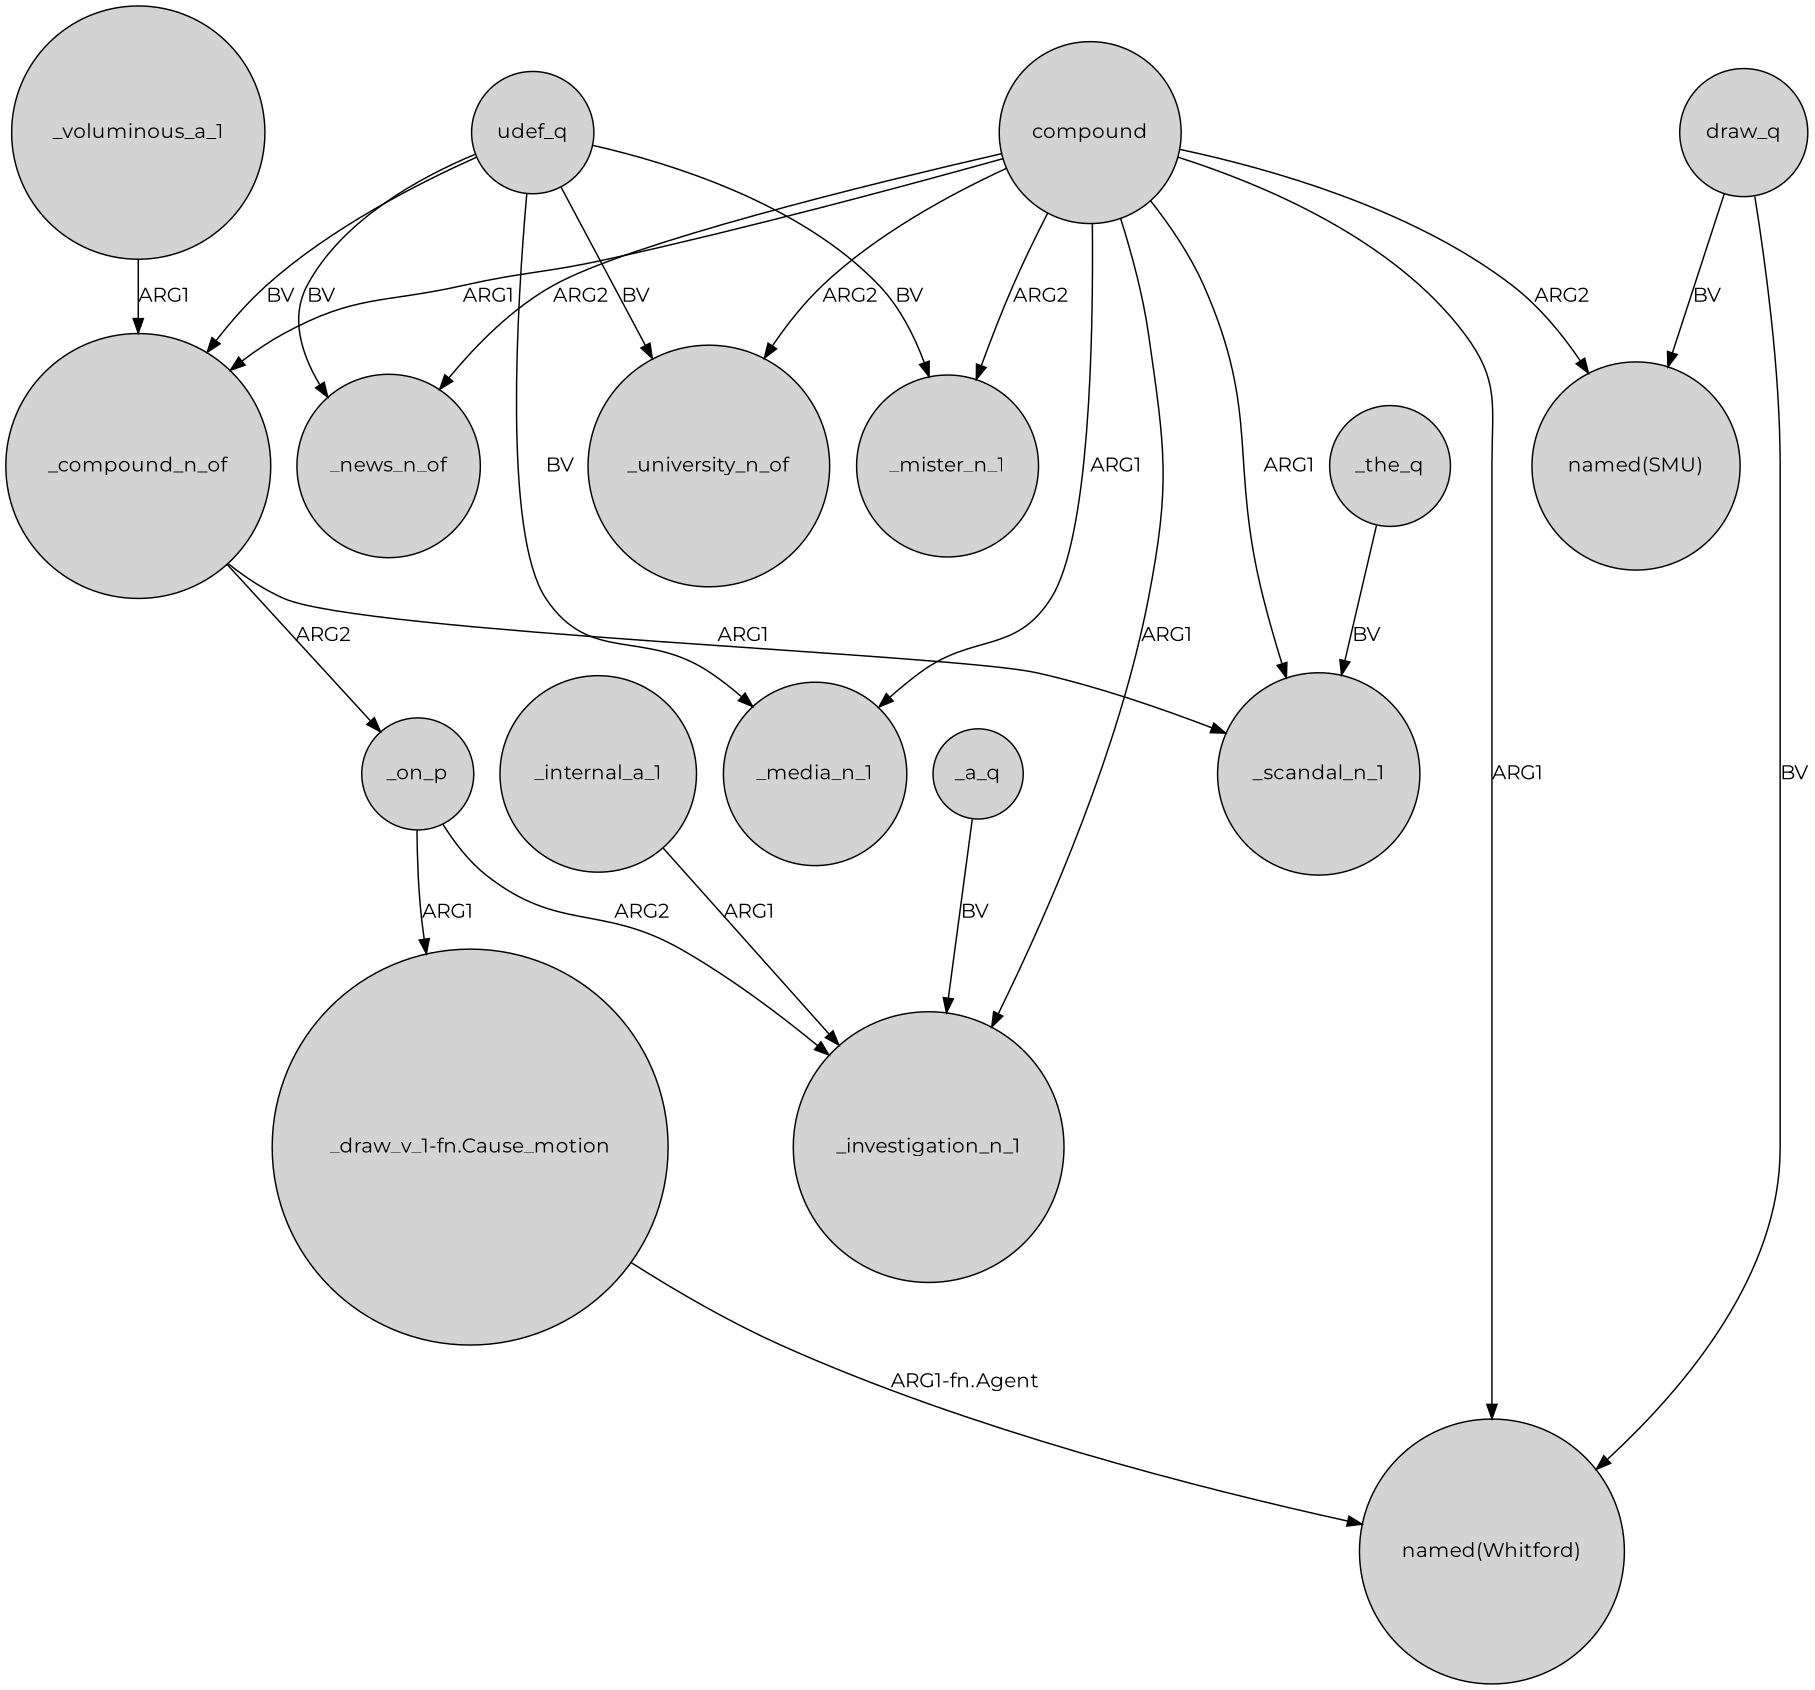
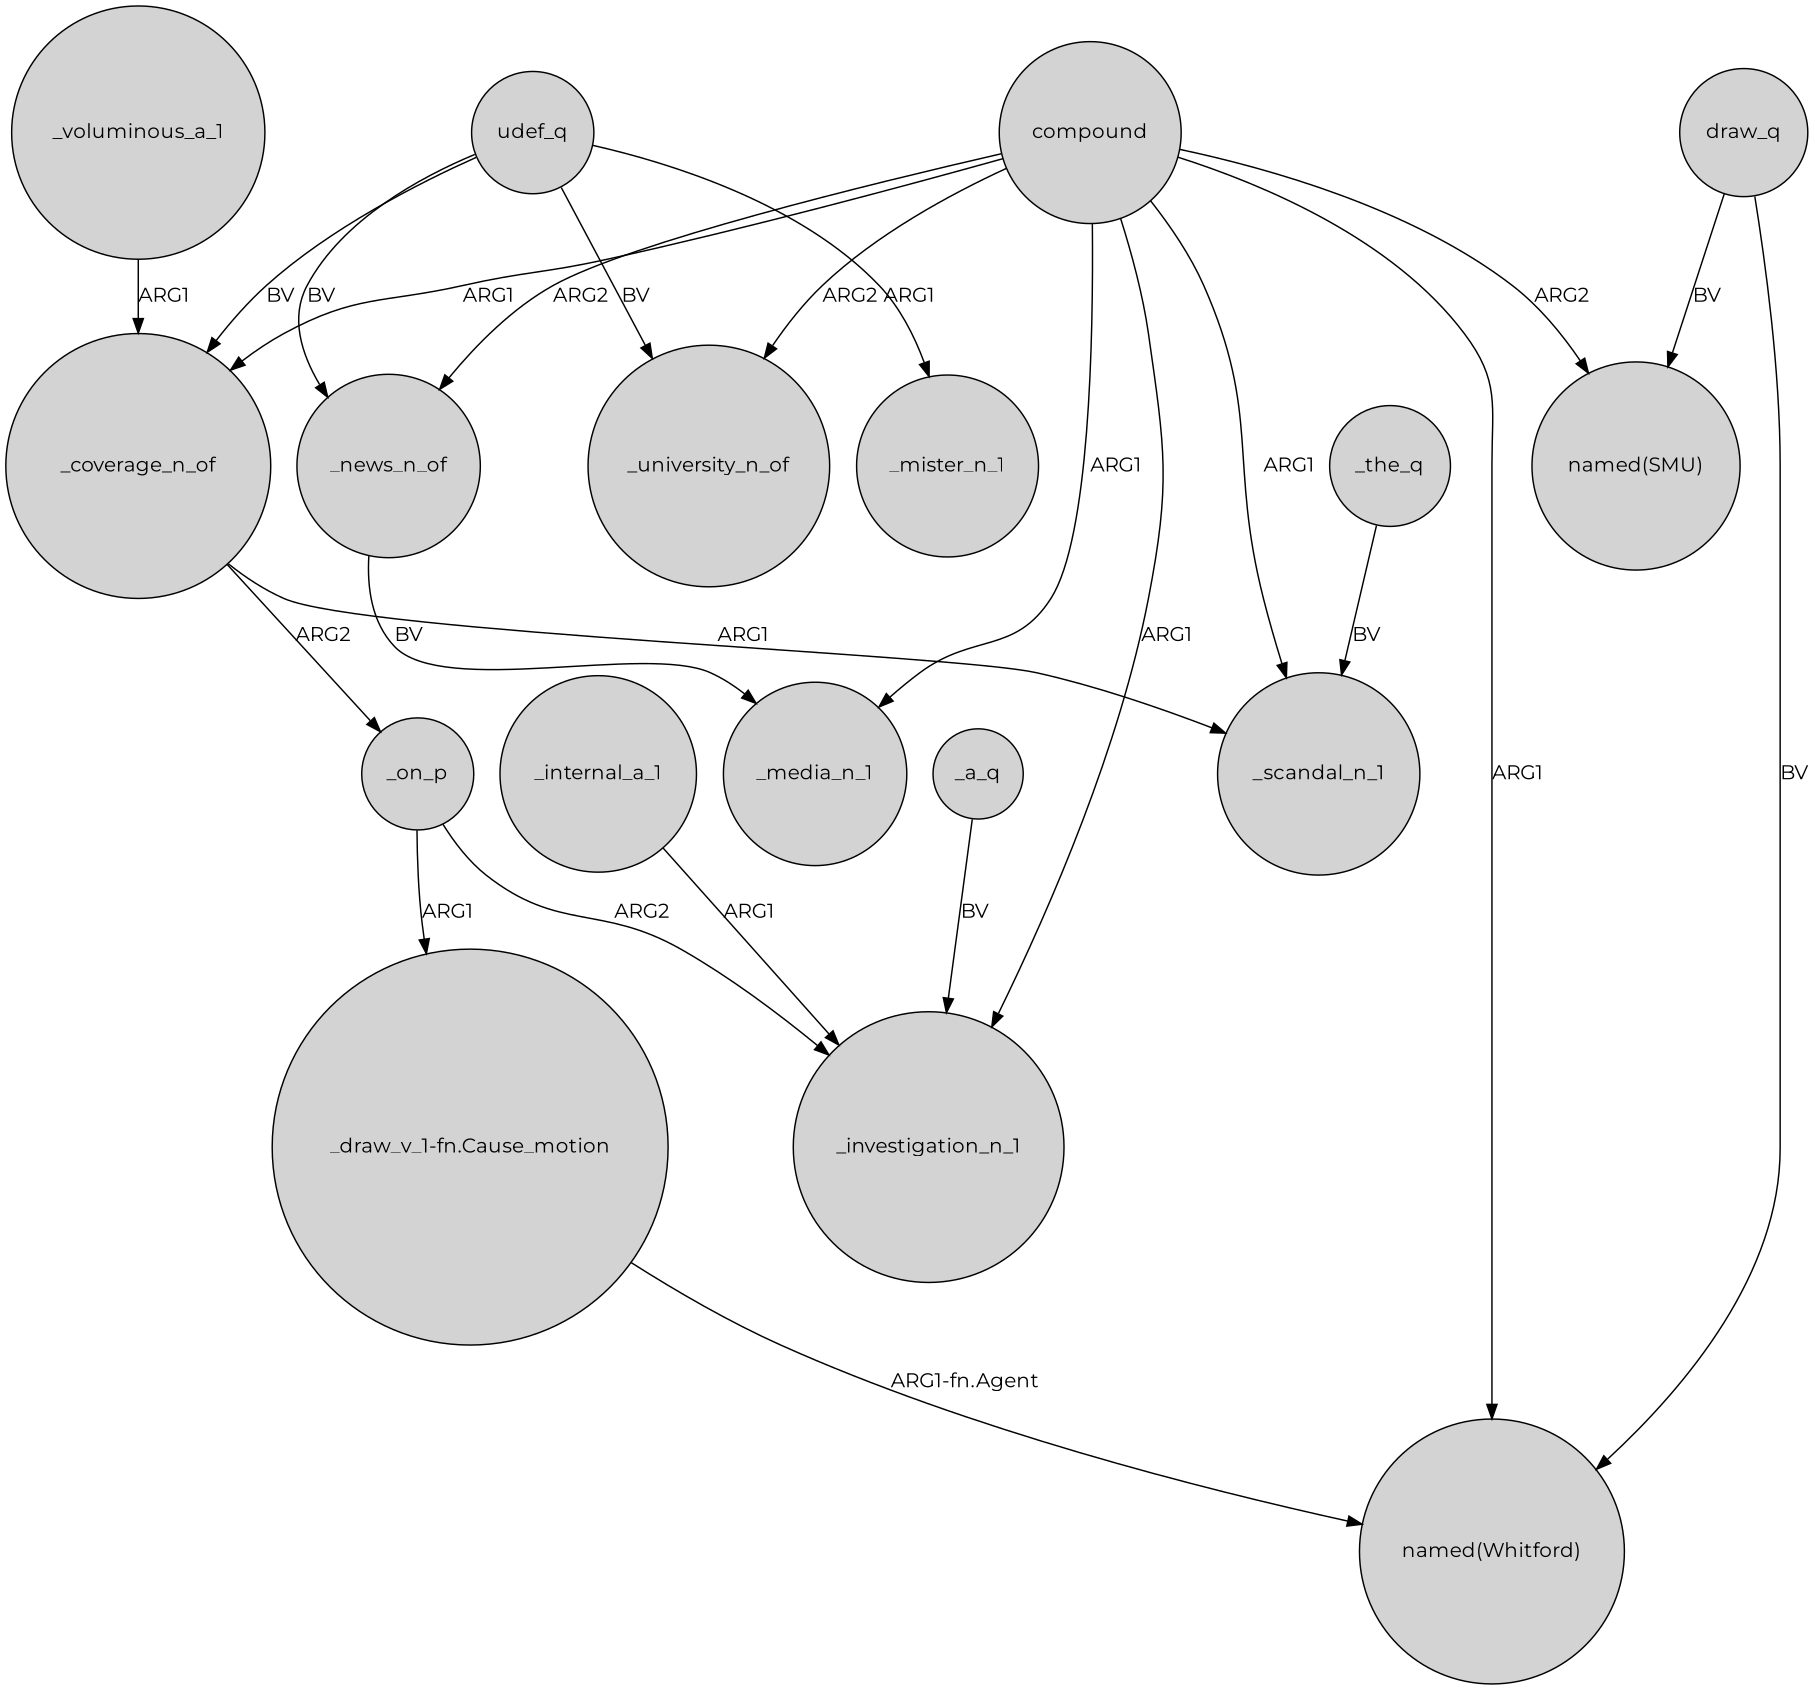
(1012, 288) -> none
(910, 296) -> (910, 296)
(138, 466) -> (138, 466)
(522, 510) -> (522, 669)
